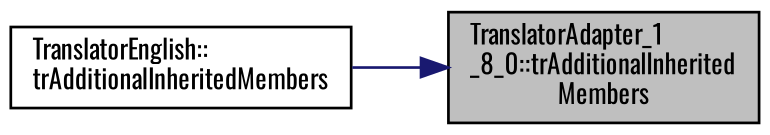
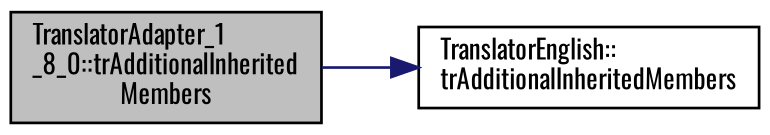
(386, 68) -> (357, 68)
